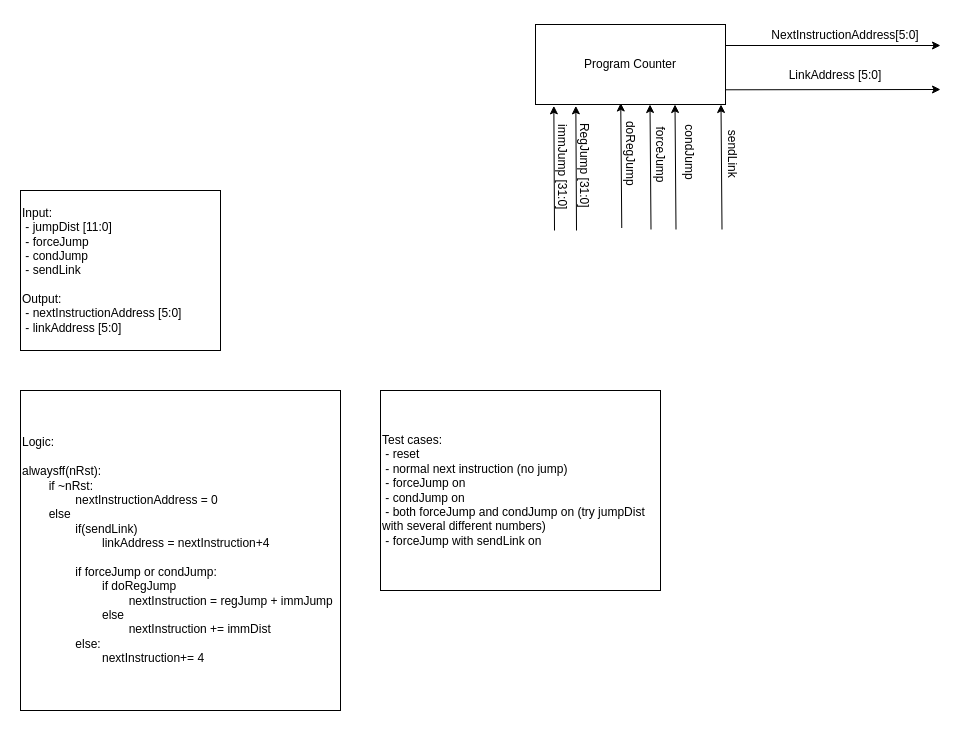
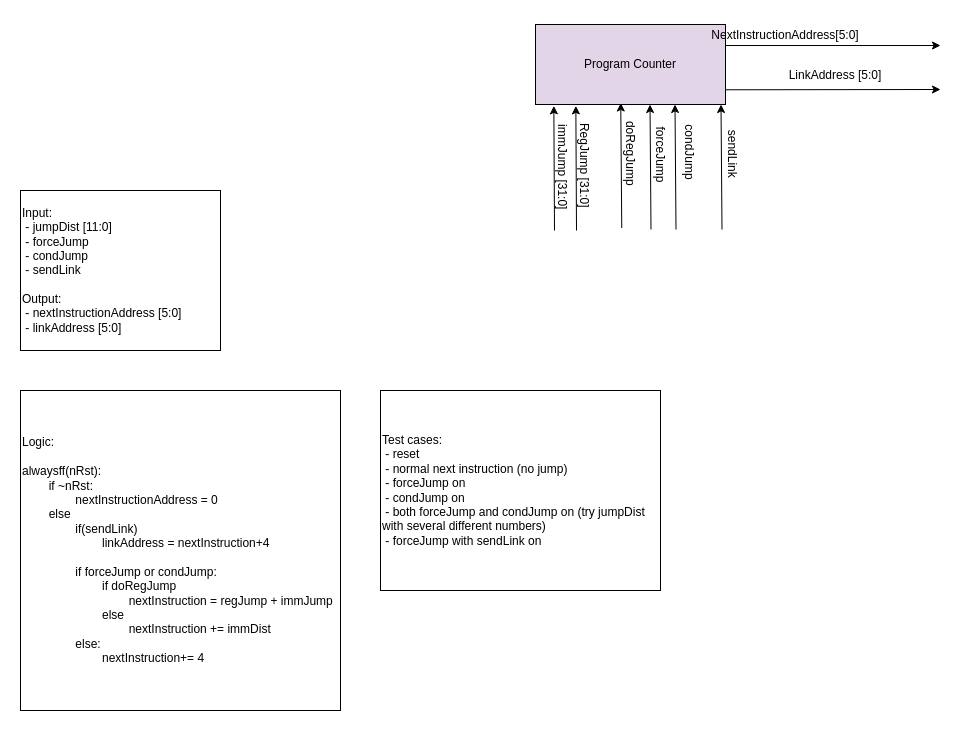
(846, 36) -> (786, 36)
(631, 65) -> (631, 65)
